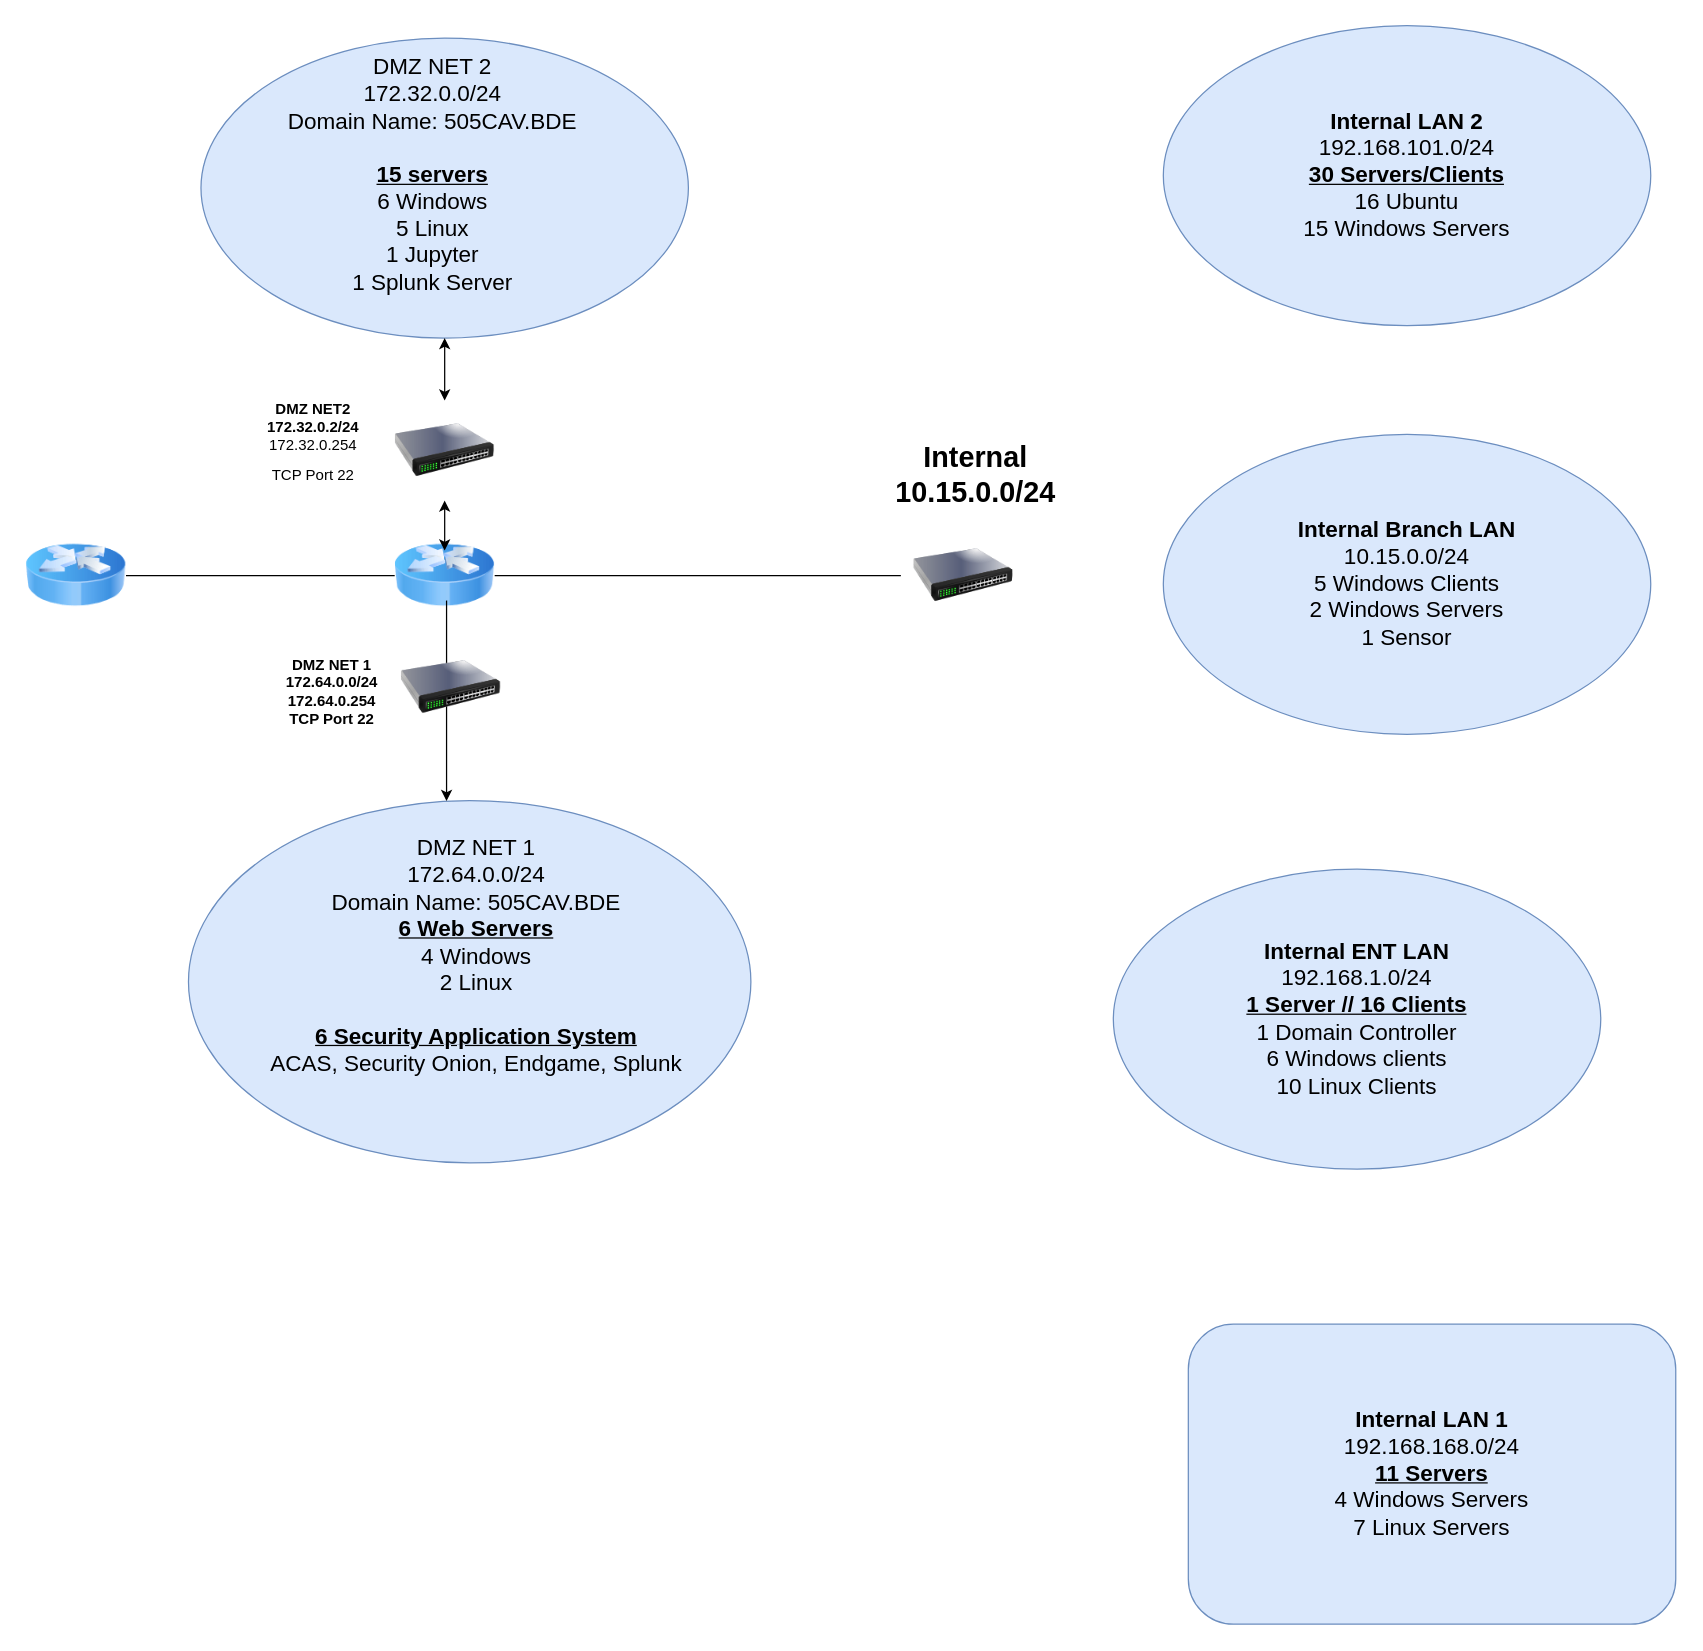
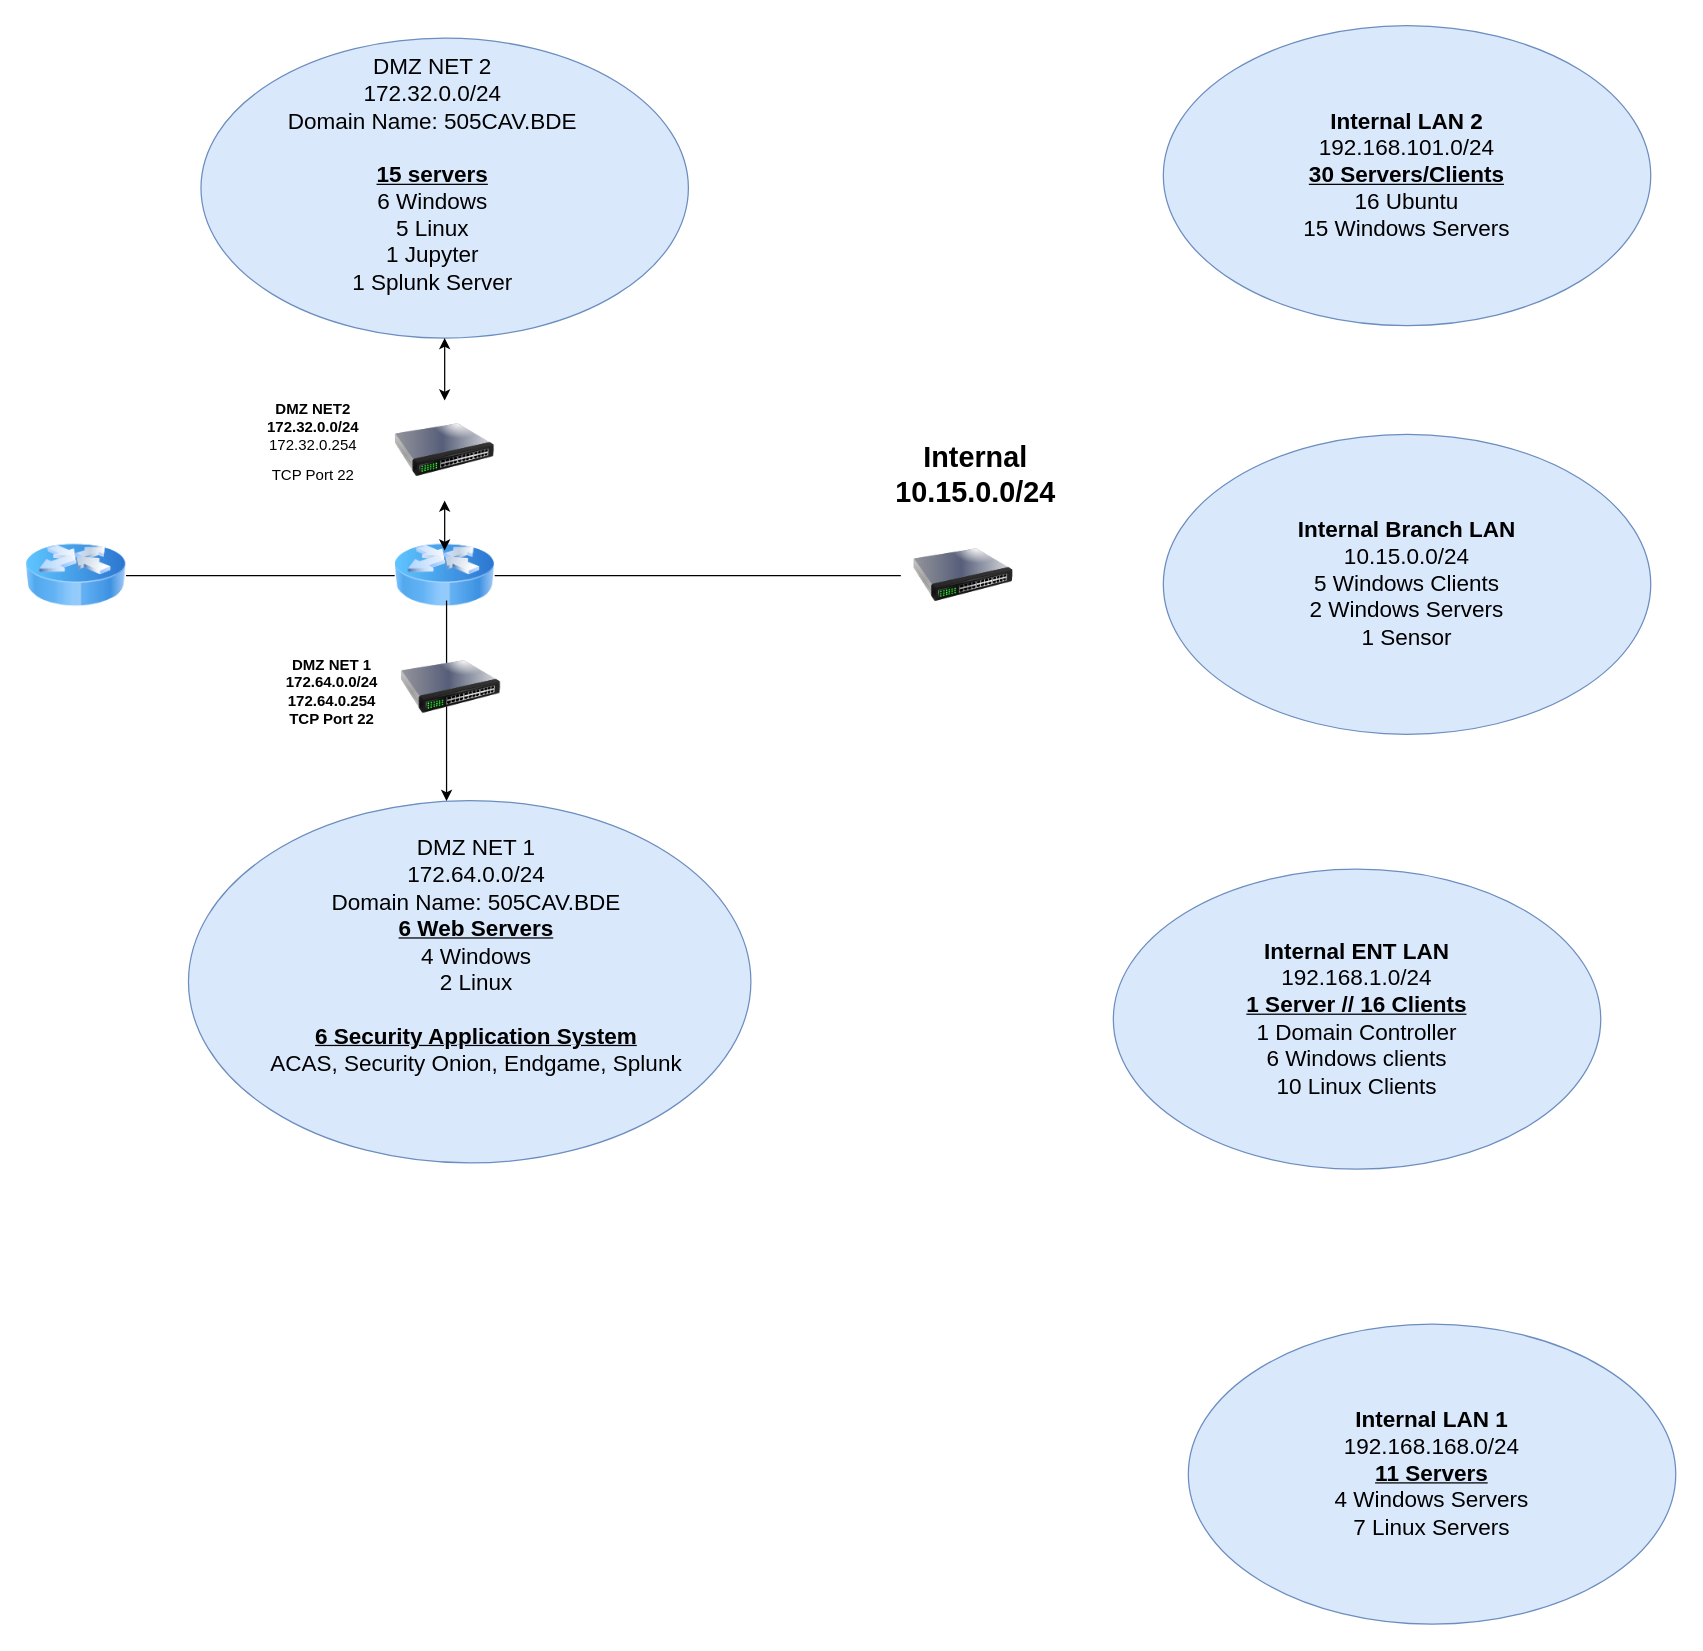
(313, 444) -> (313, 444)
(1432, 1474) -> (1432, 1474)
